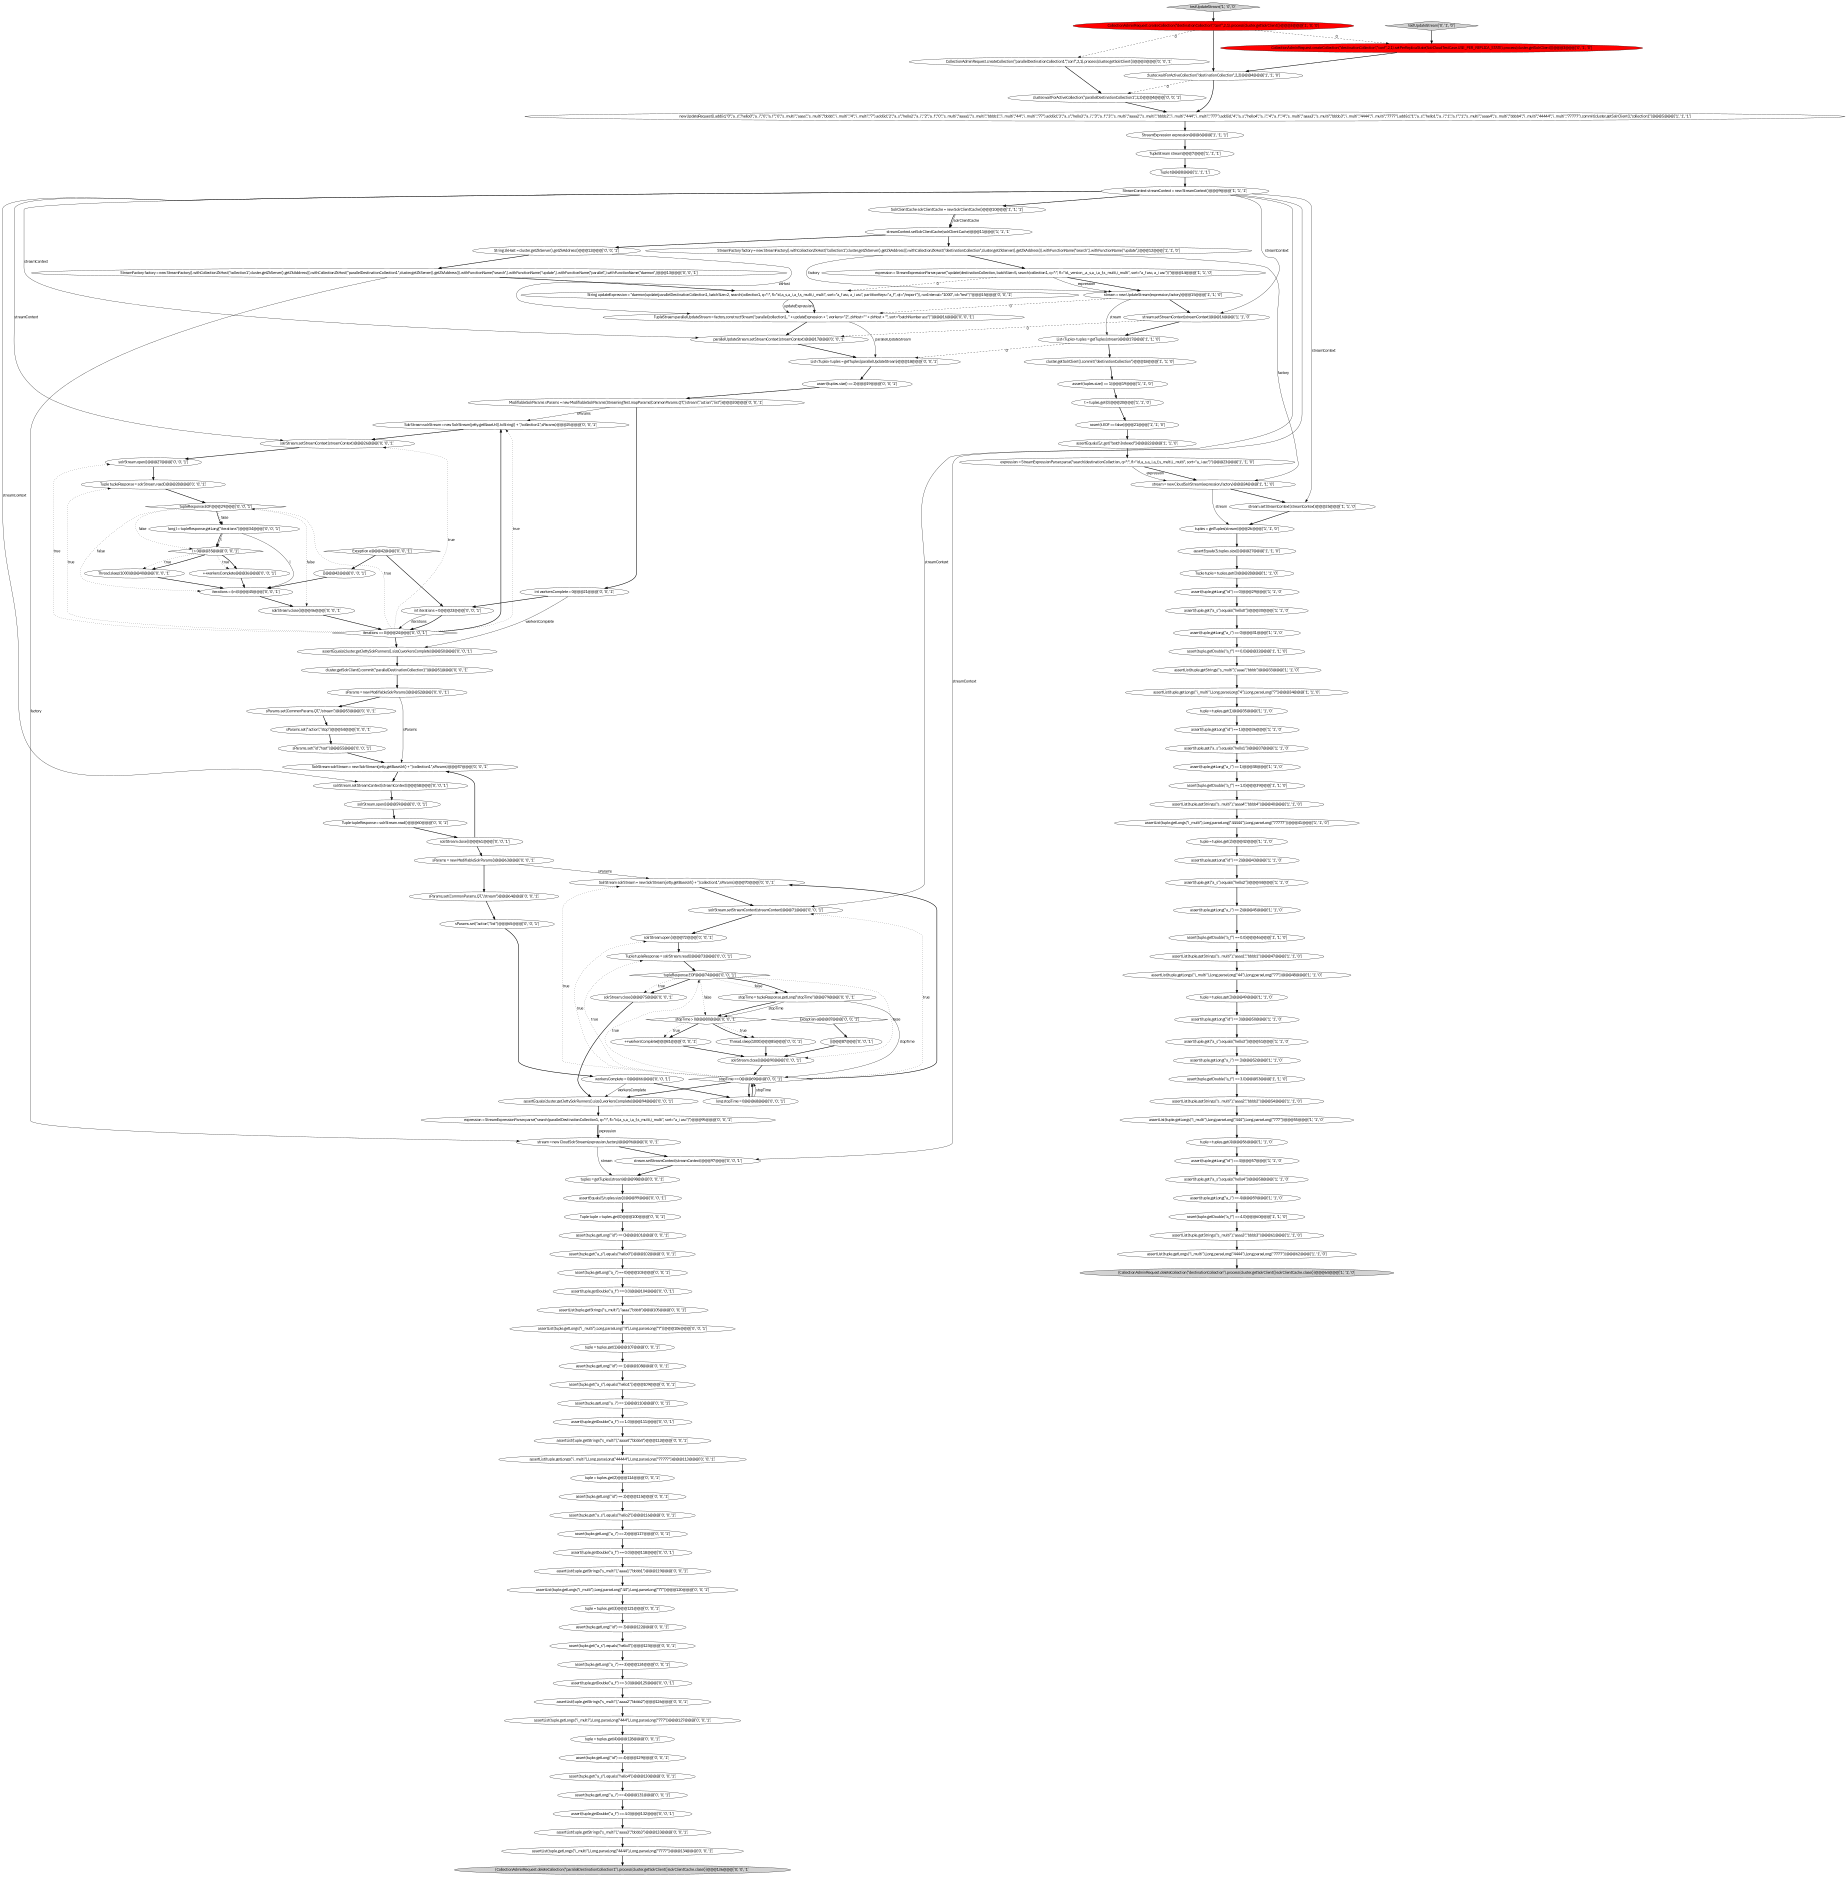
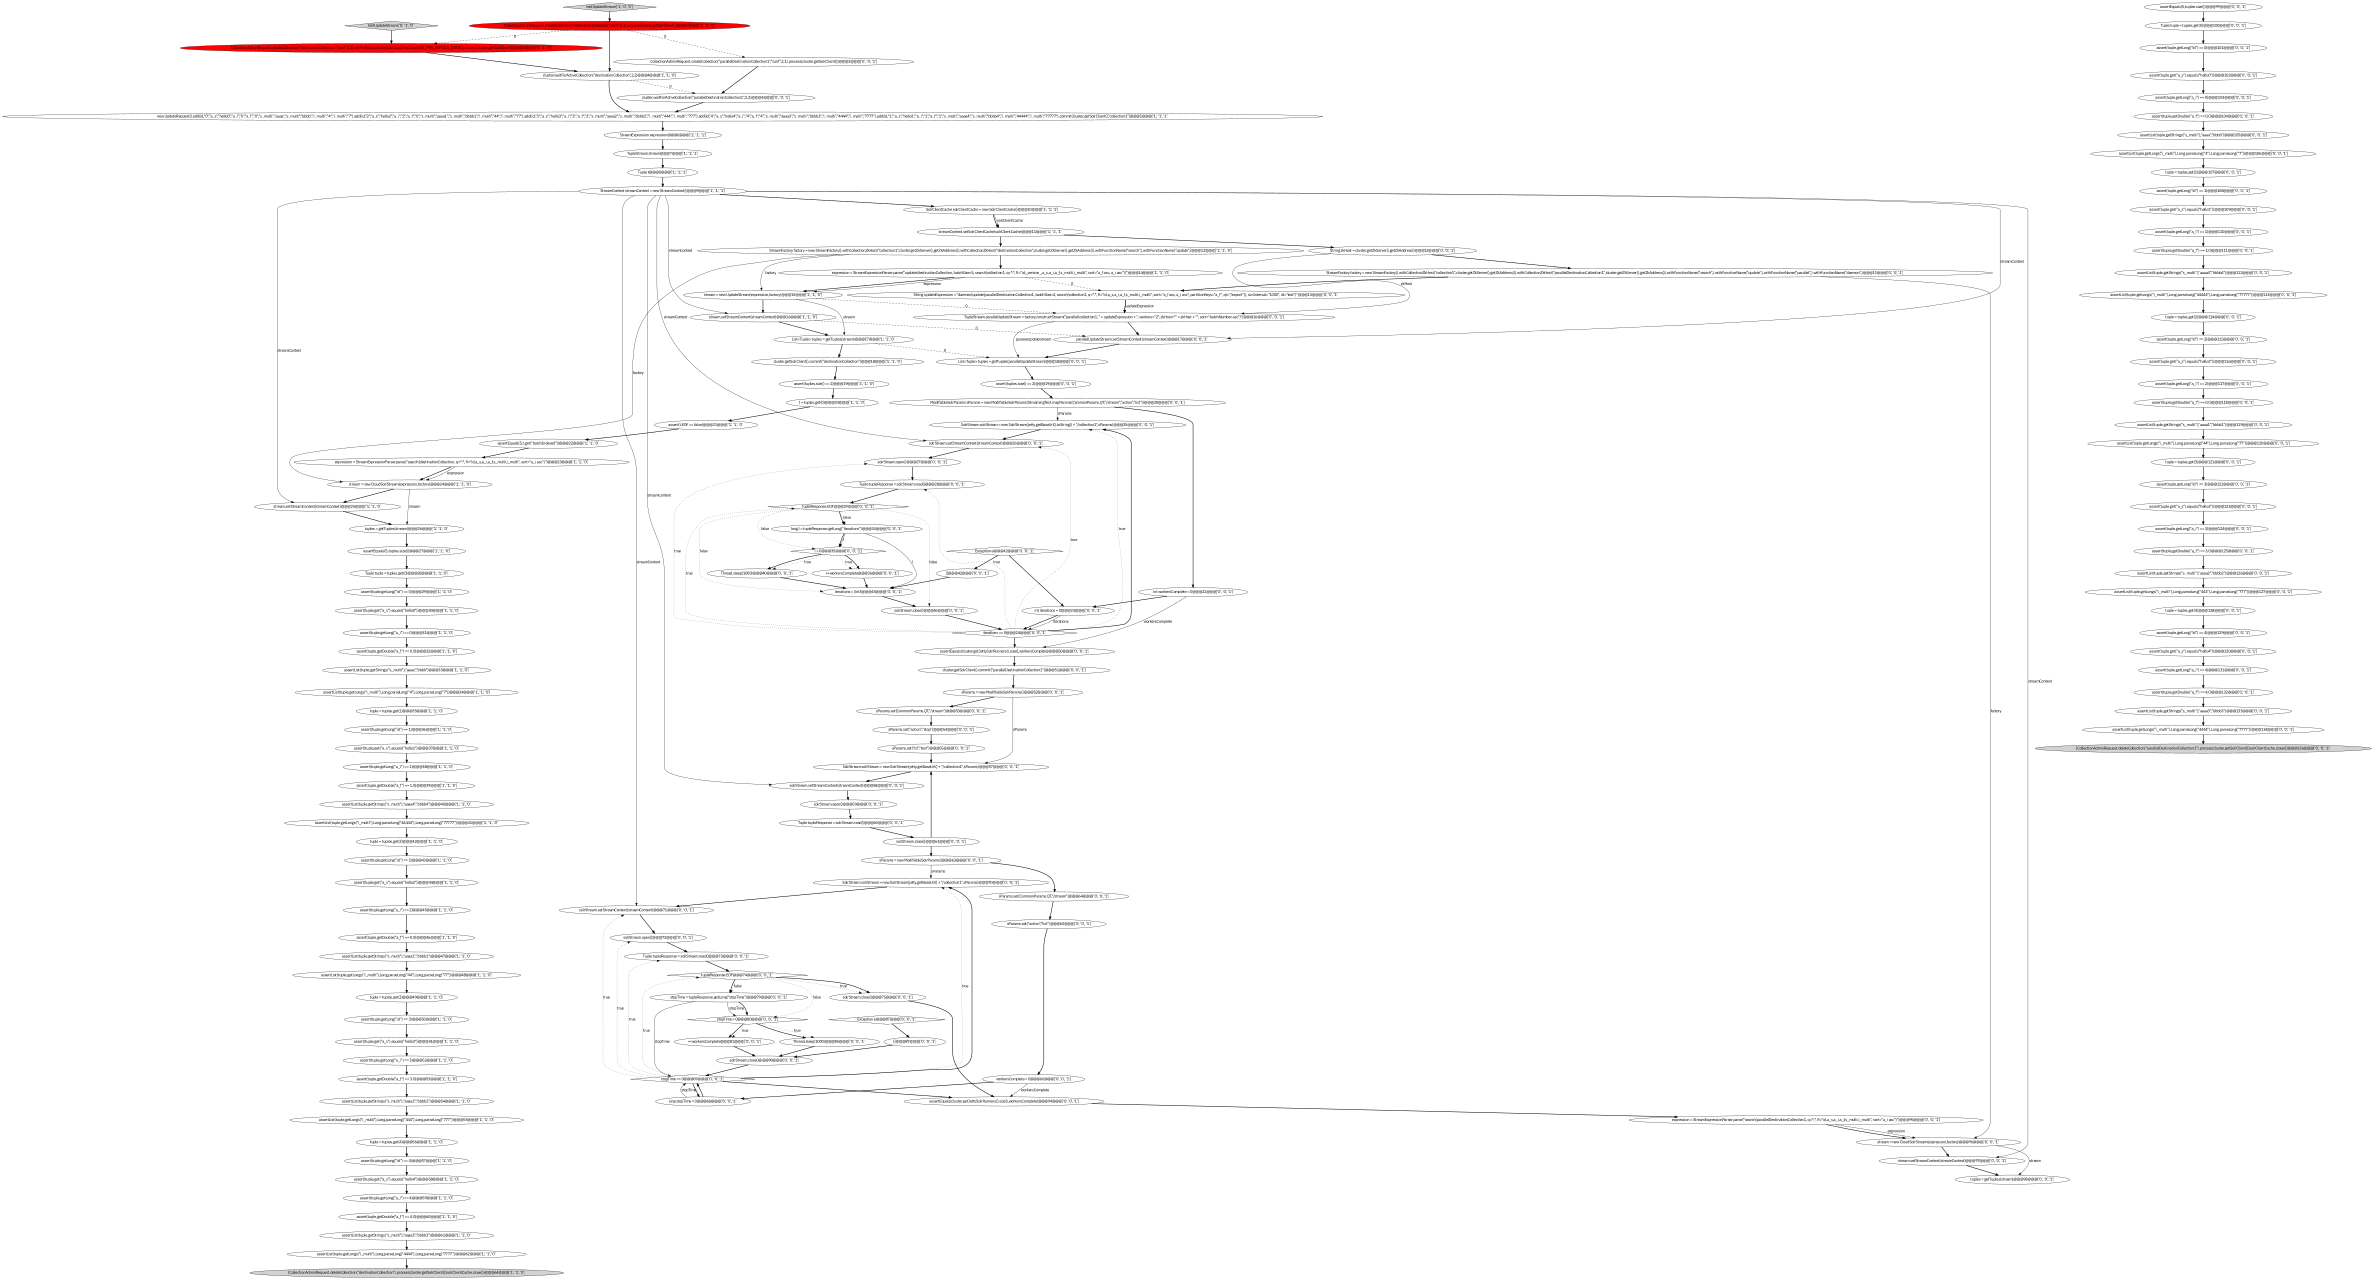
(877, 992) -> none
(623, 1188) -> none
